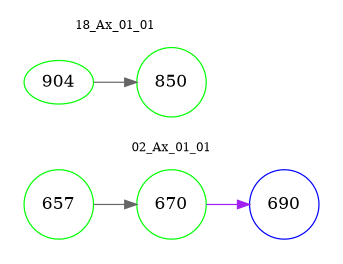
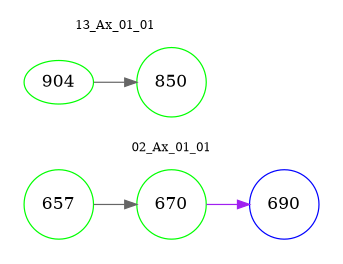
(115, 26) -> (115, 26)
